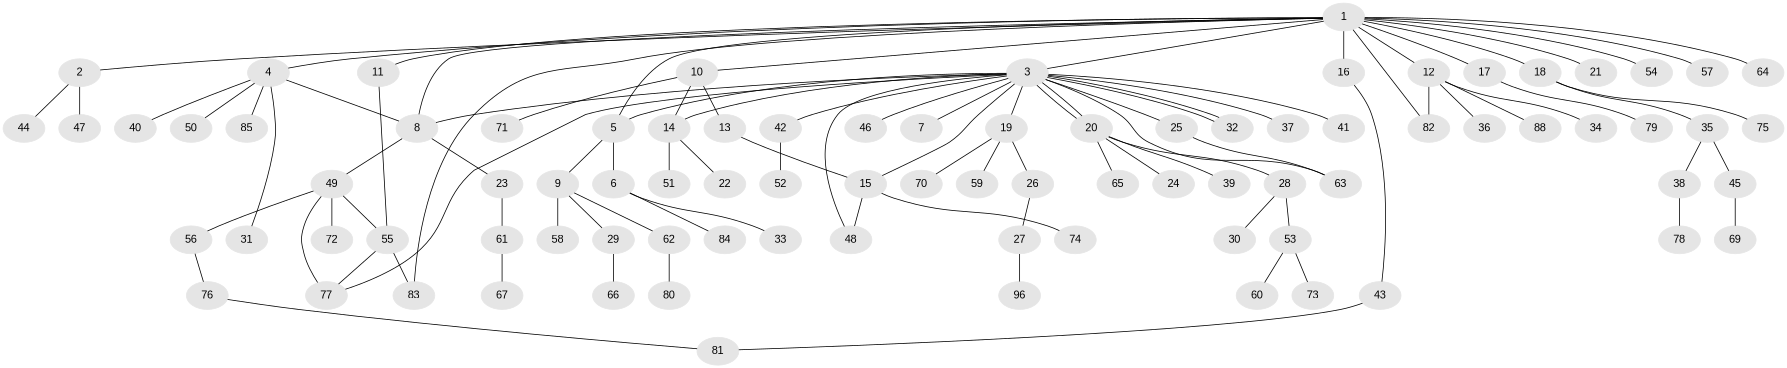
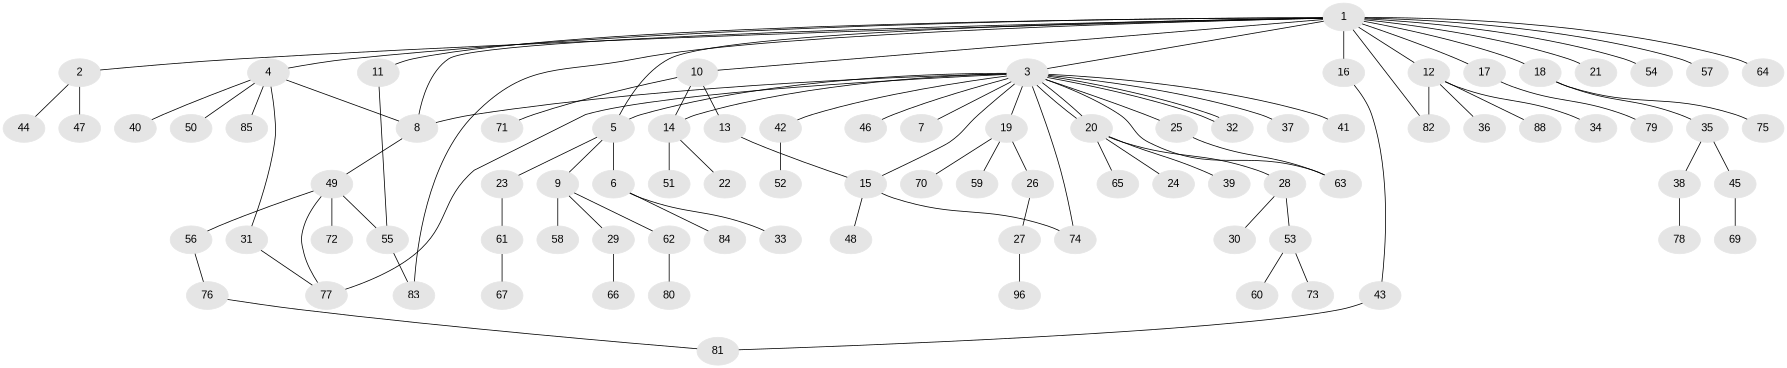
(838, 115) -> (1056, 155)
(460, 156) -> (558, 156)
(357, 268) -> (287, 268)
